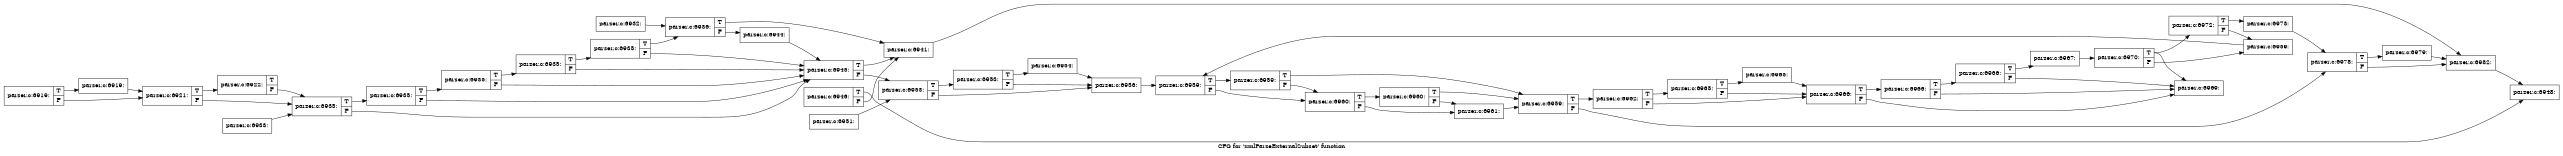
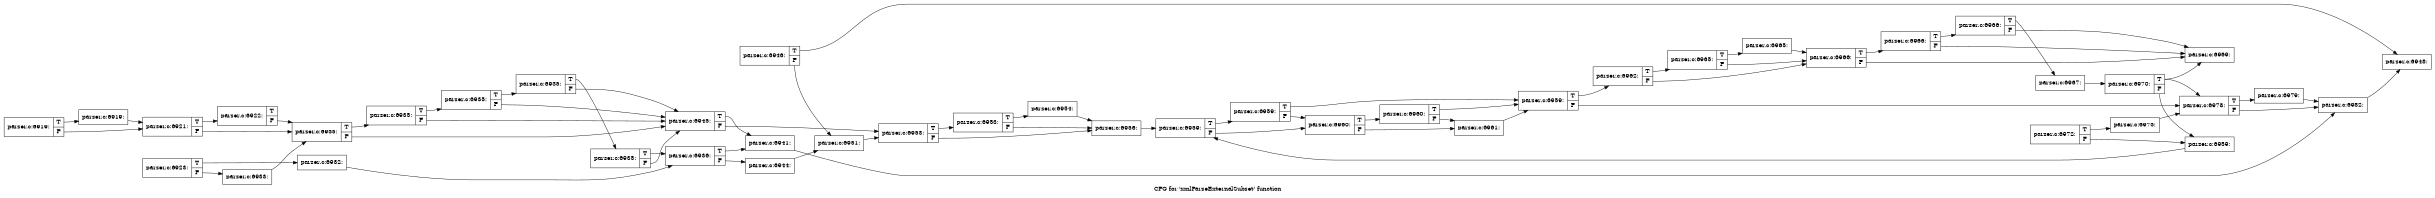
(2171, 48) -> (2182, 84)
(803, 50) -> (803, 156)
(876, 80) -> (805, 102)
none -> (173, 168)
